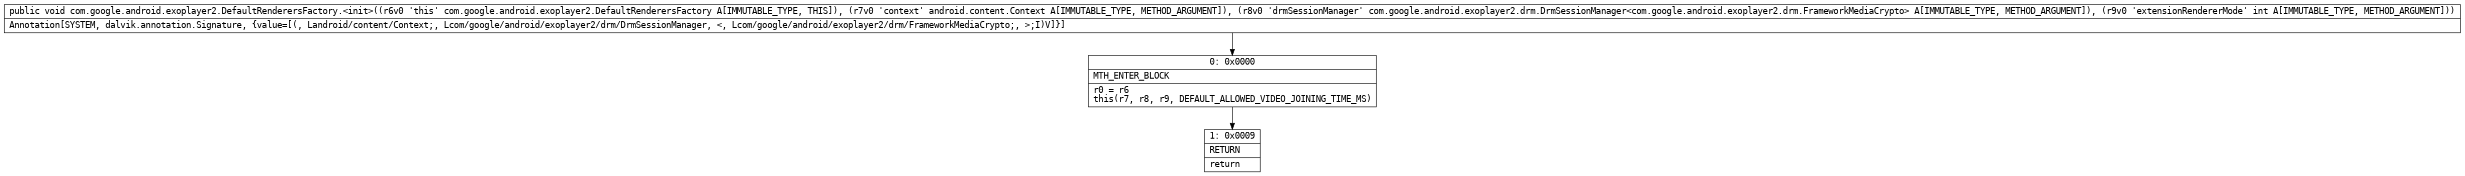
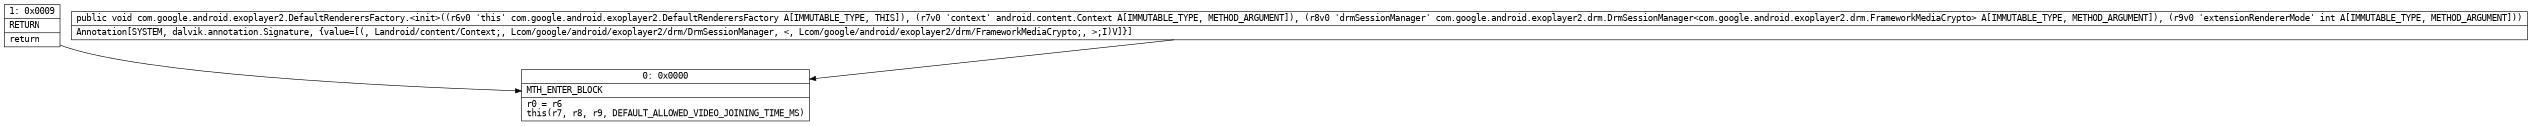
(1232, 115) -> (286, 79)
